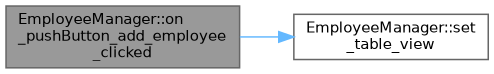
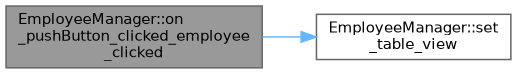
(123, 37) -> (134, 37)
